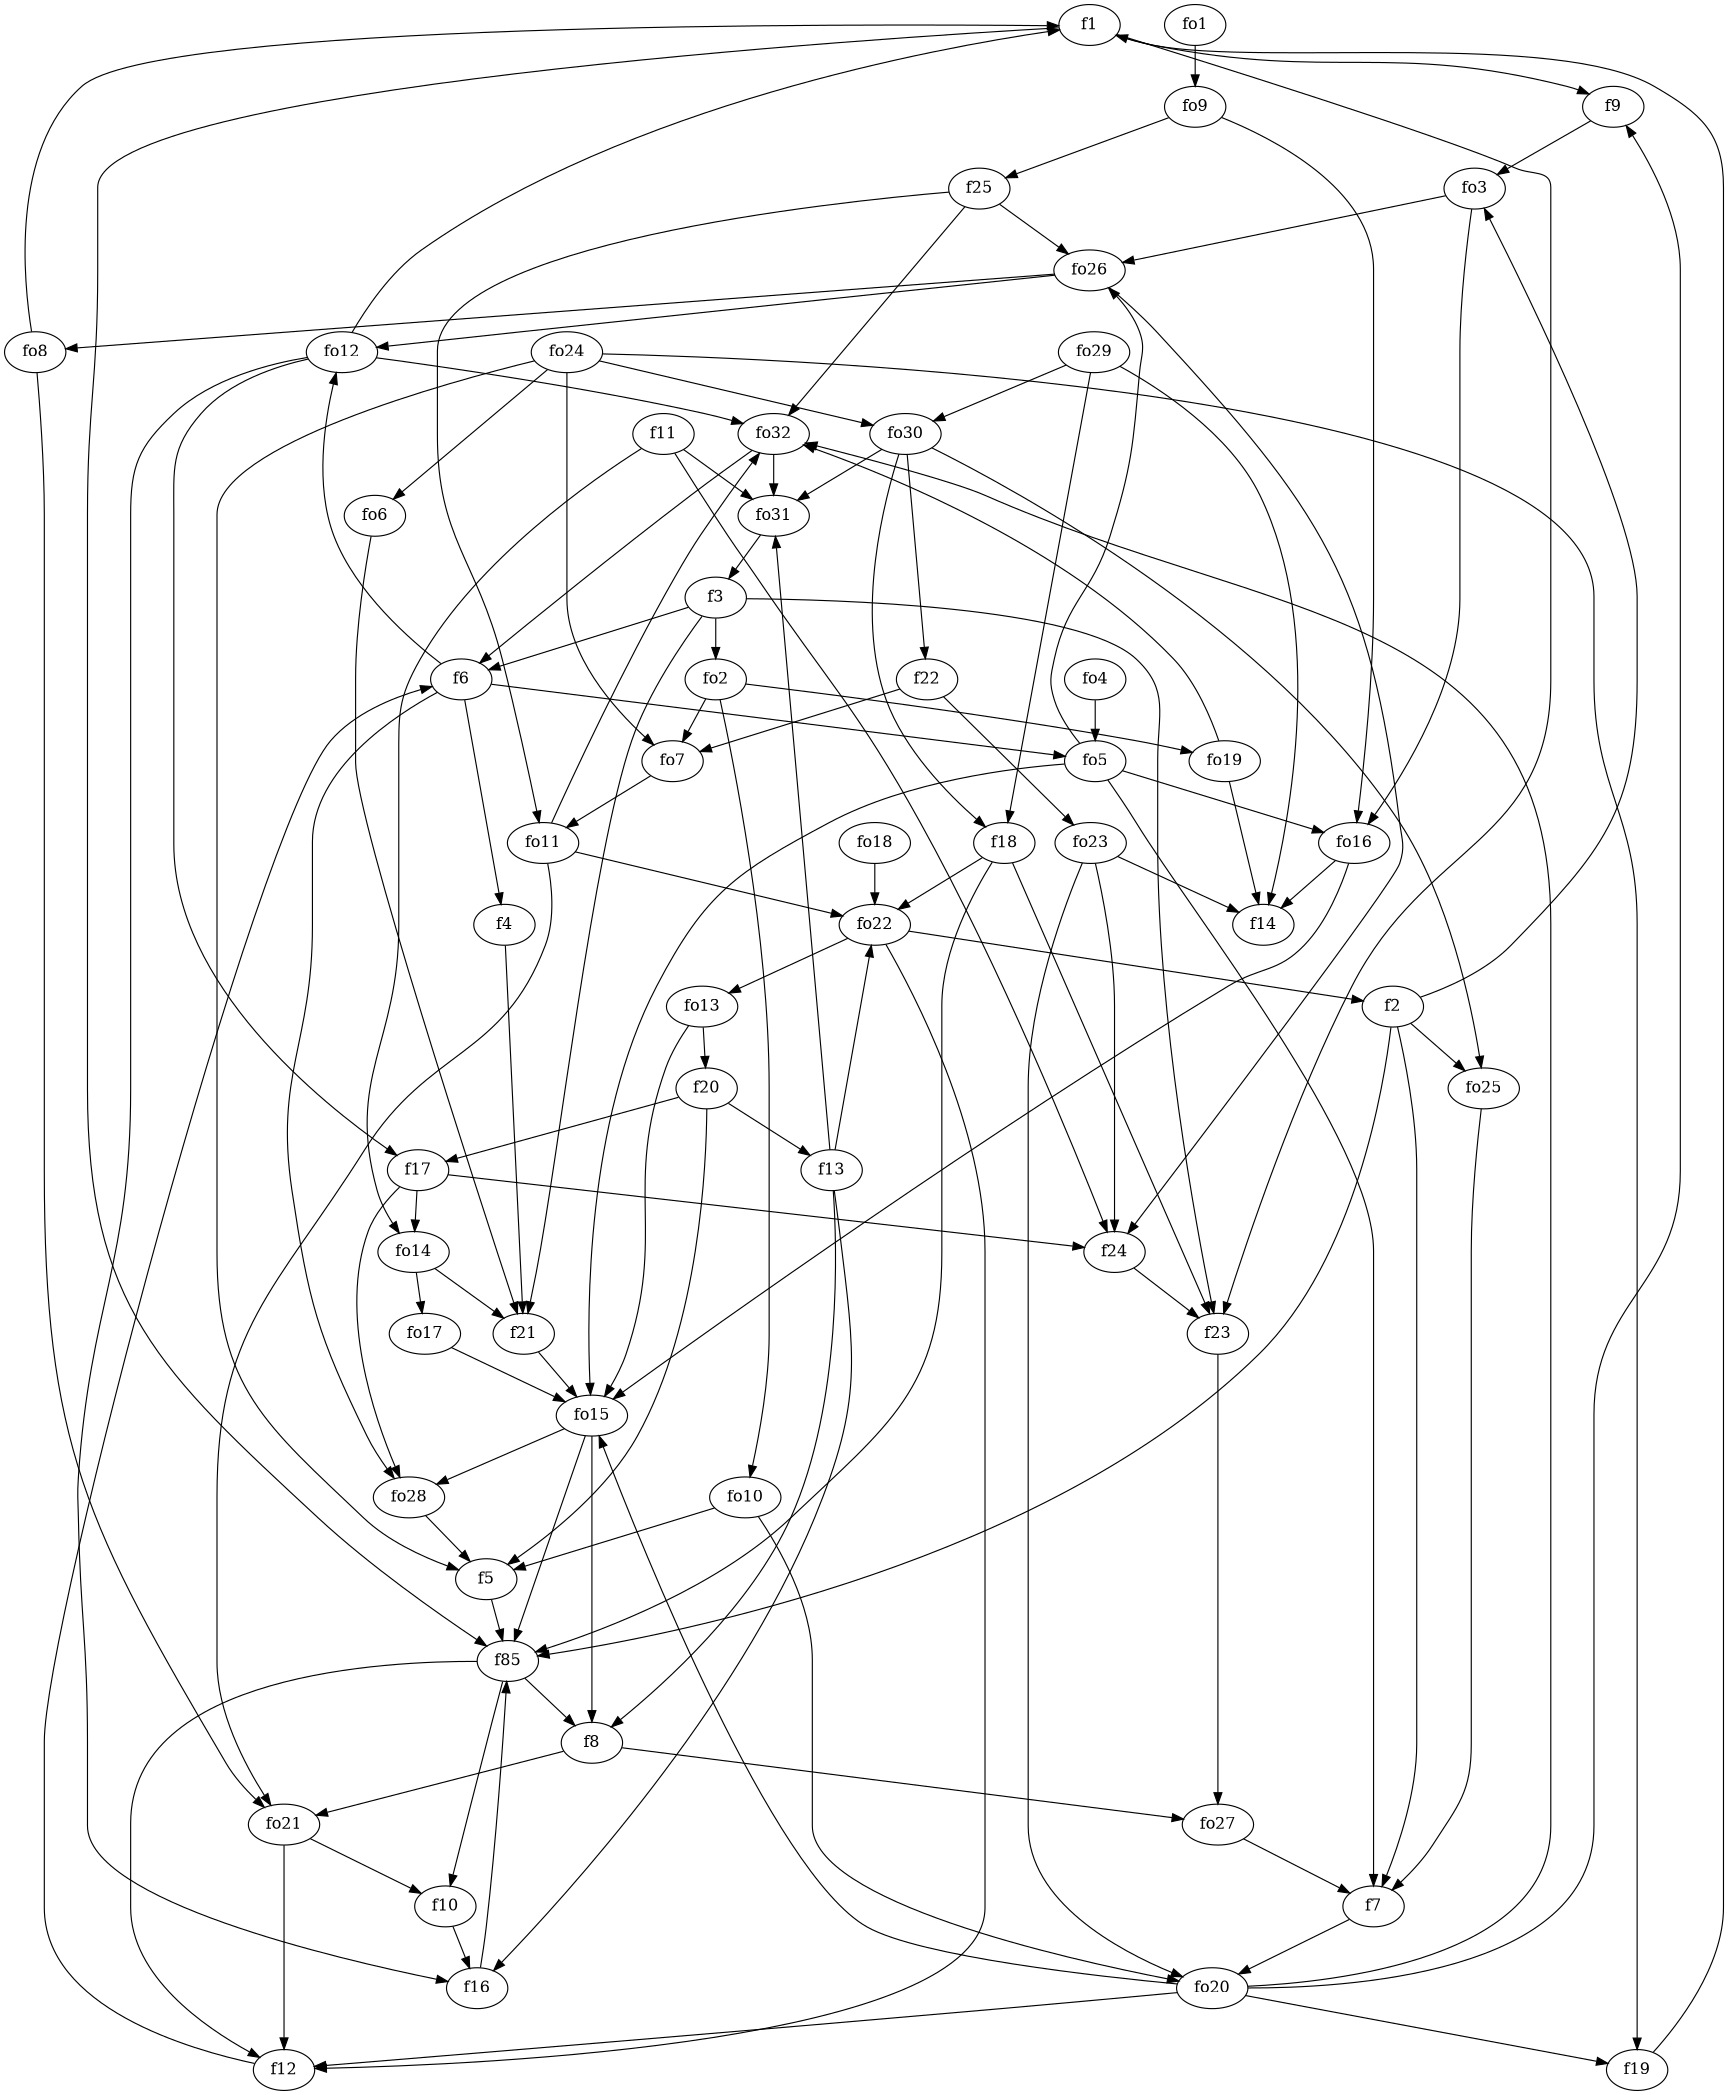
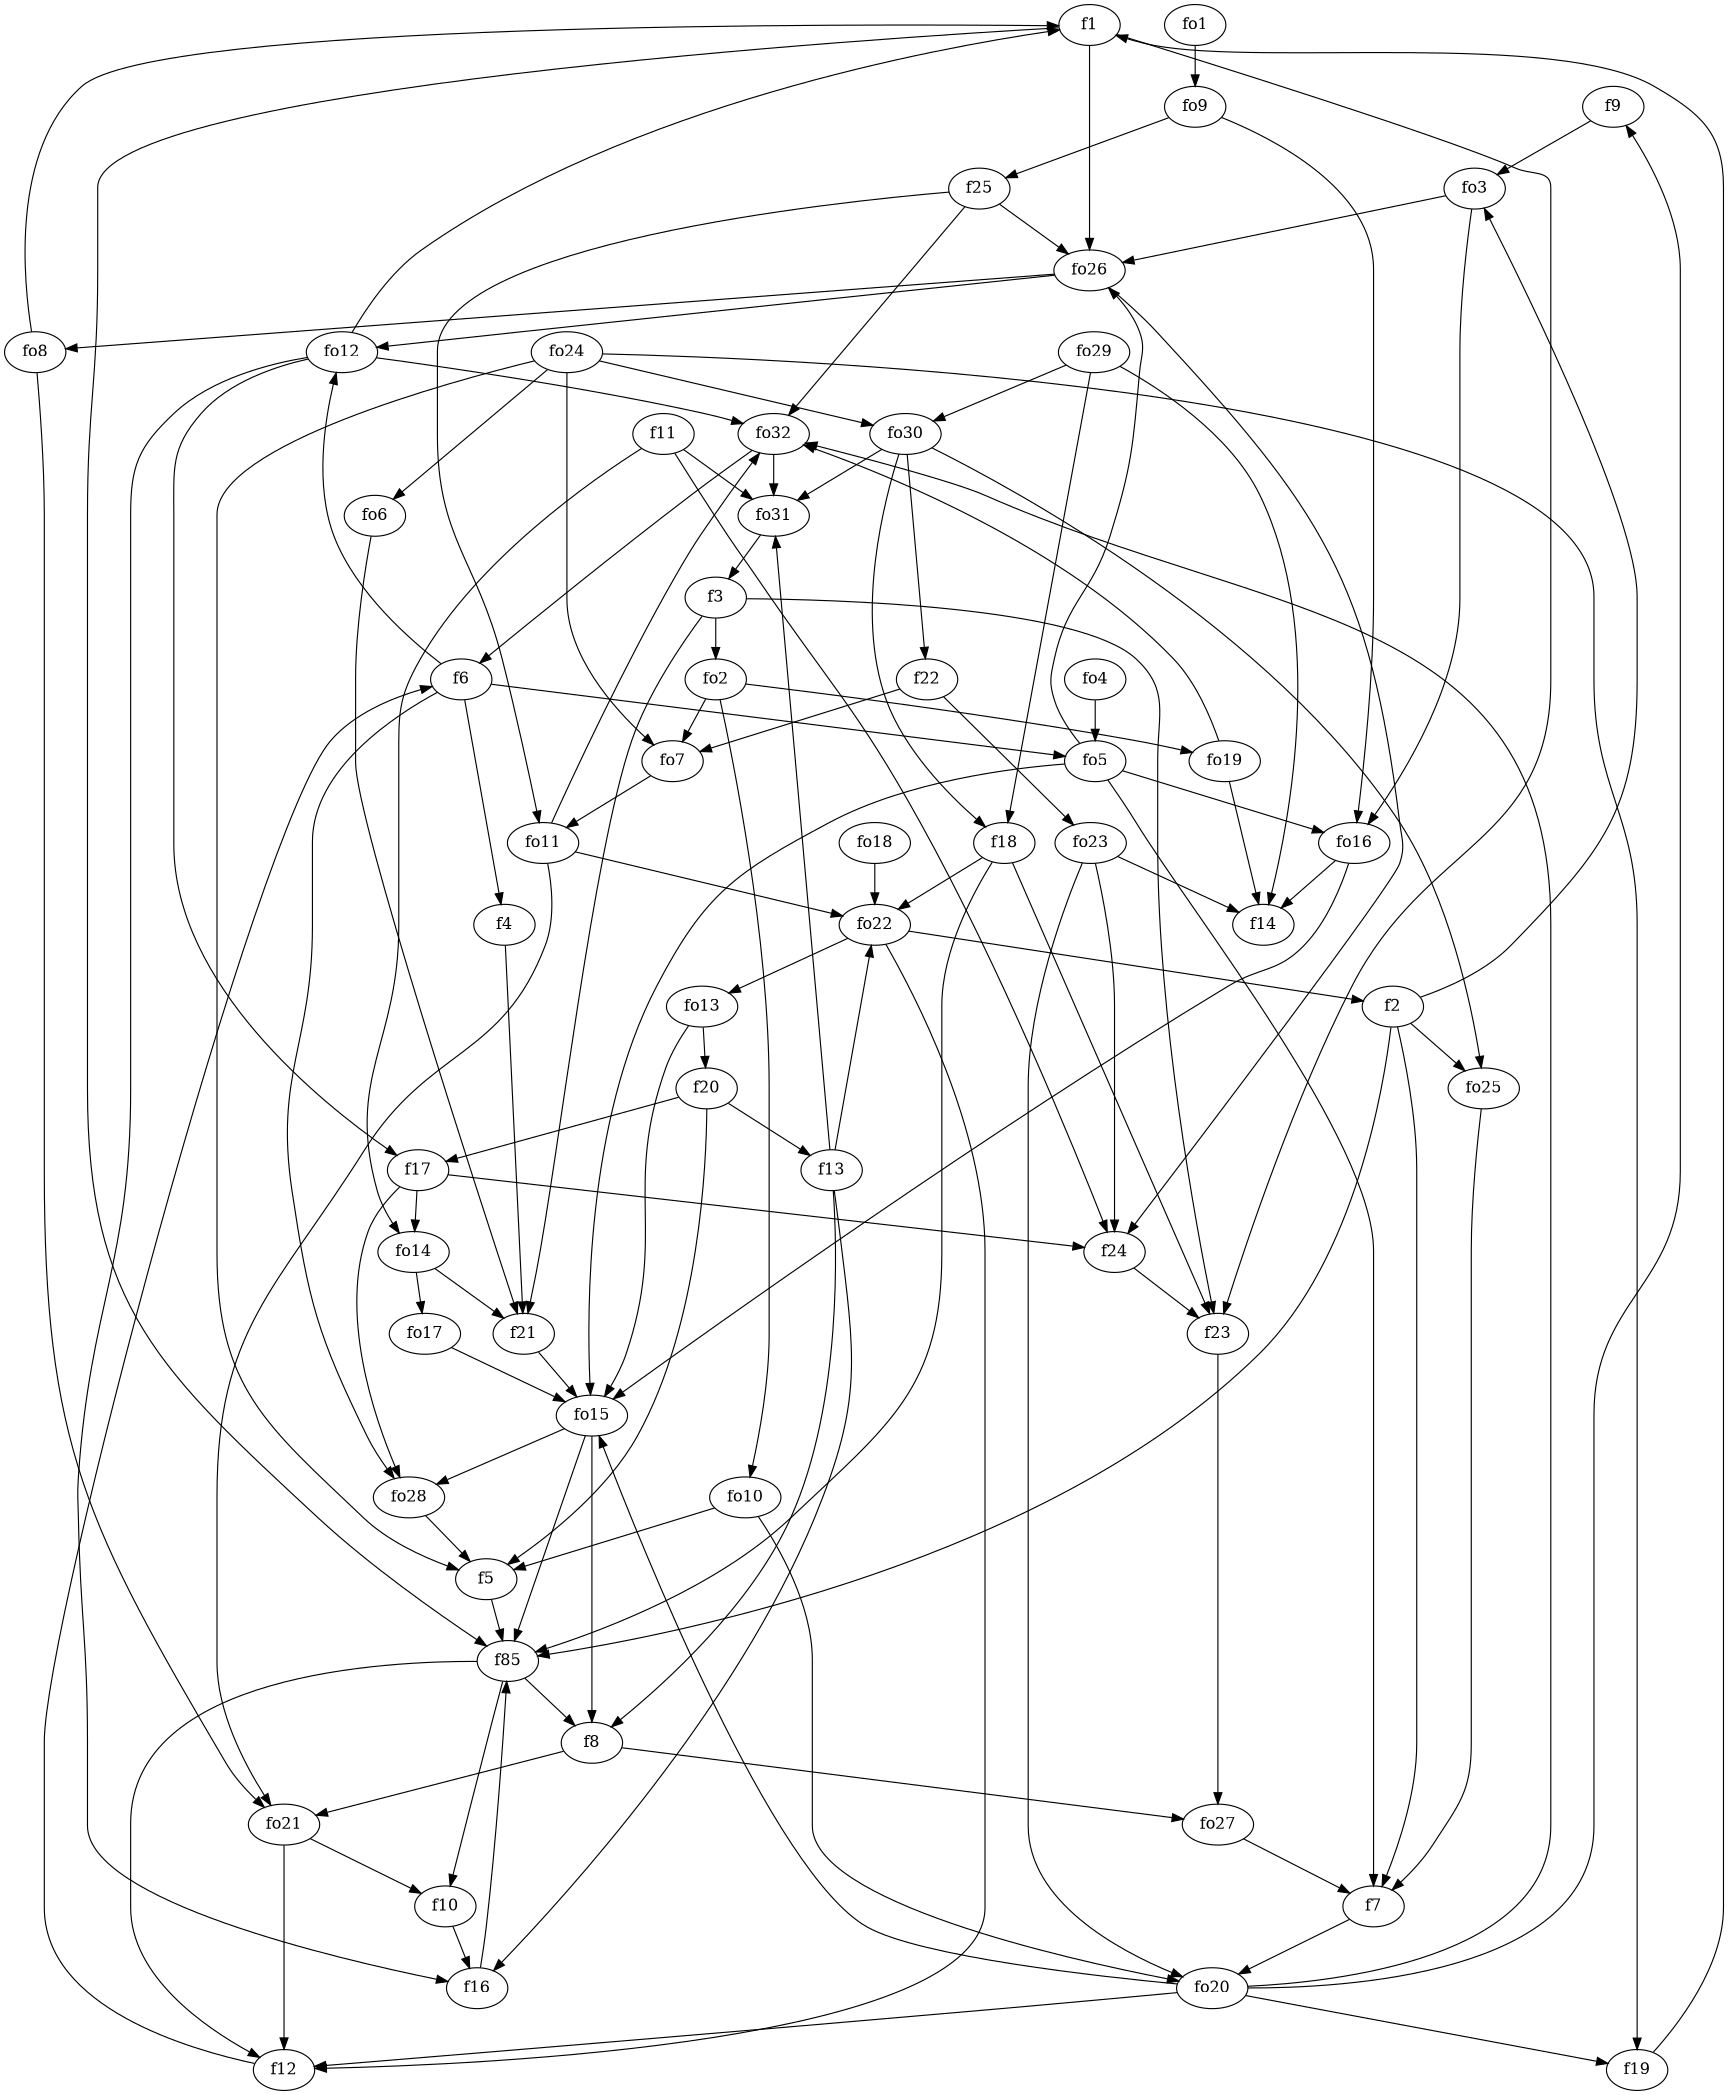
(1347, 62) -> (1090, 137)
(594, 637) -> none
